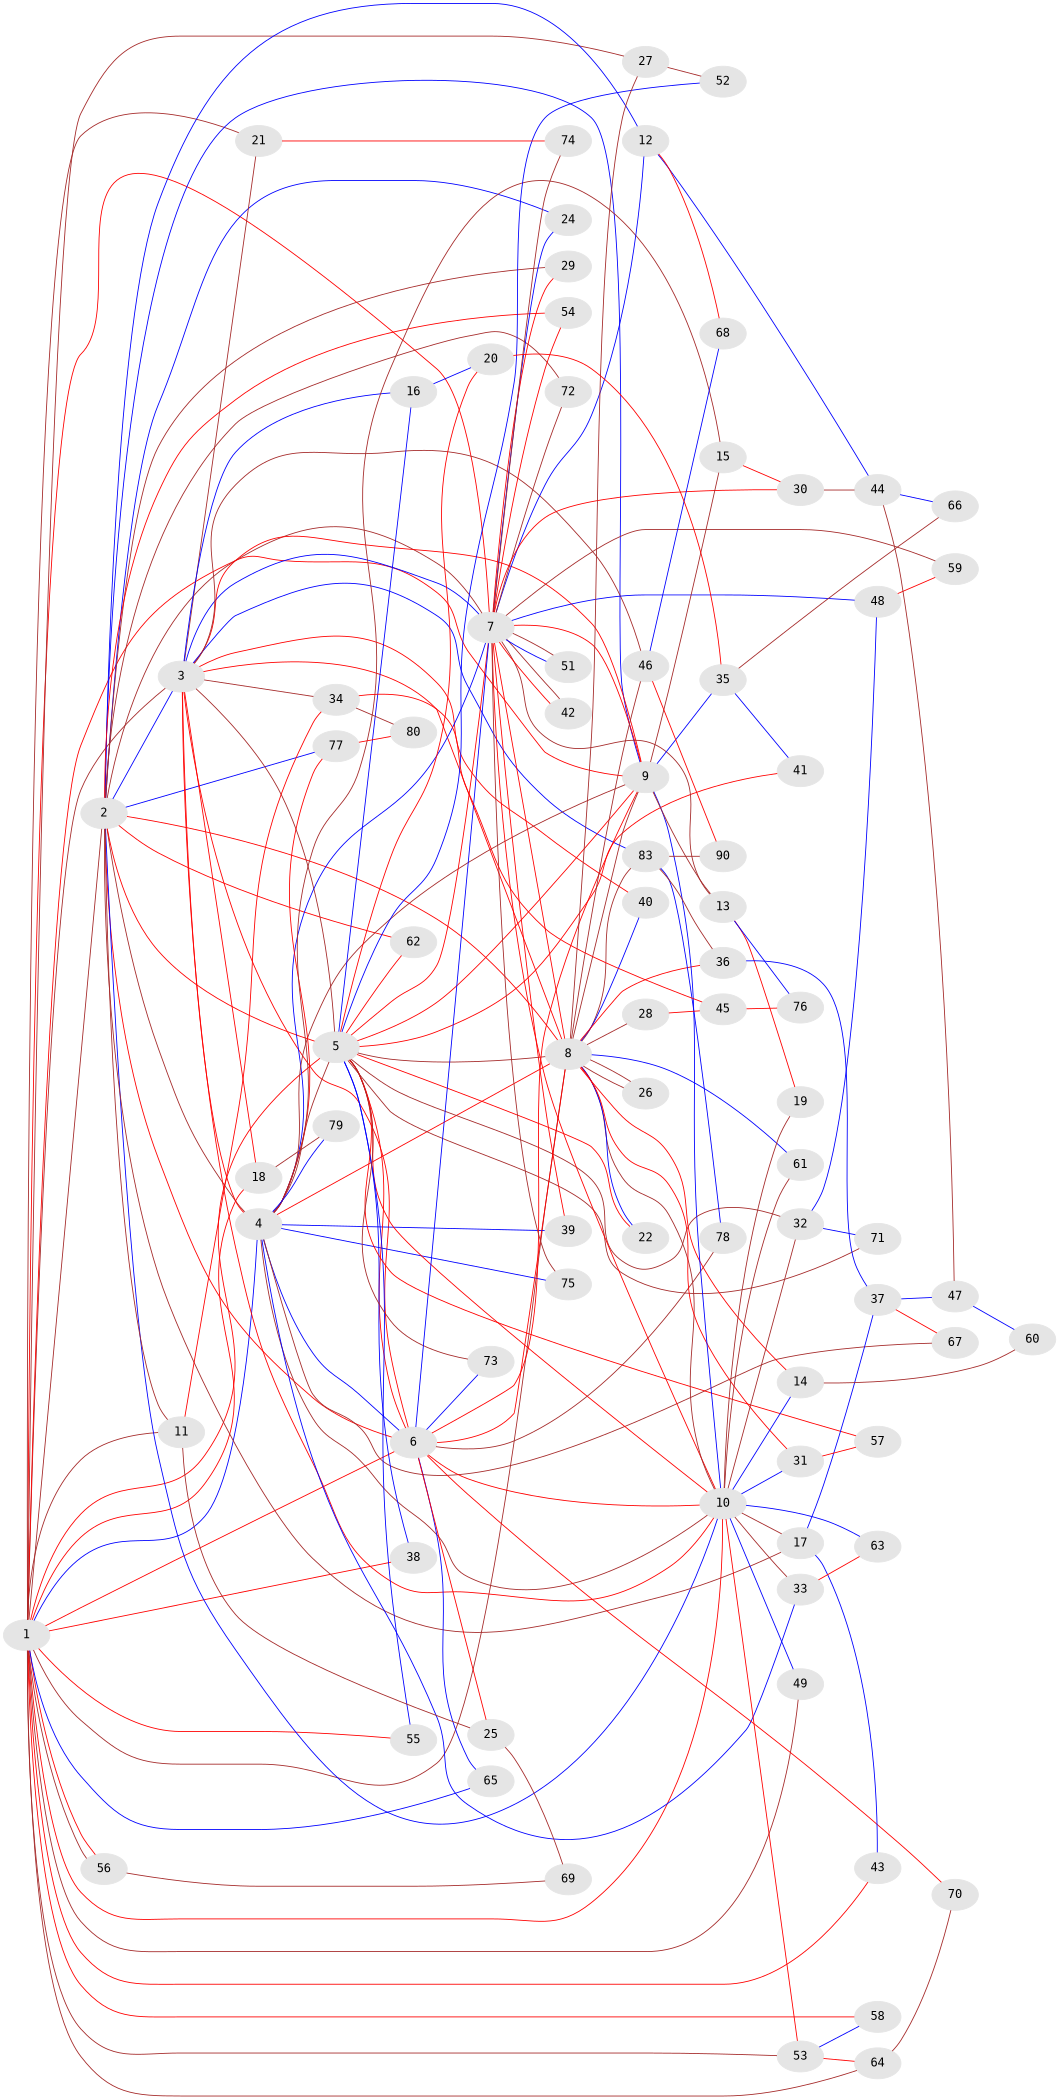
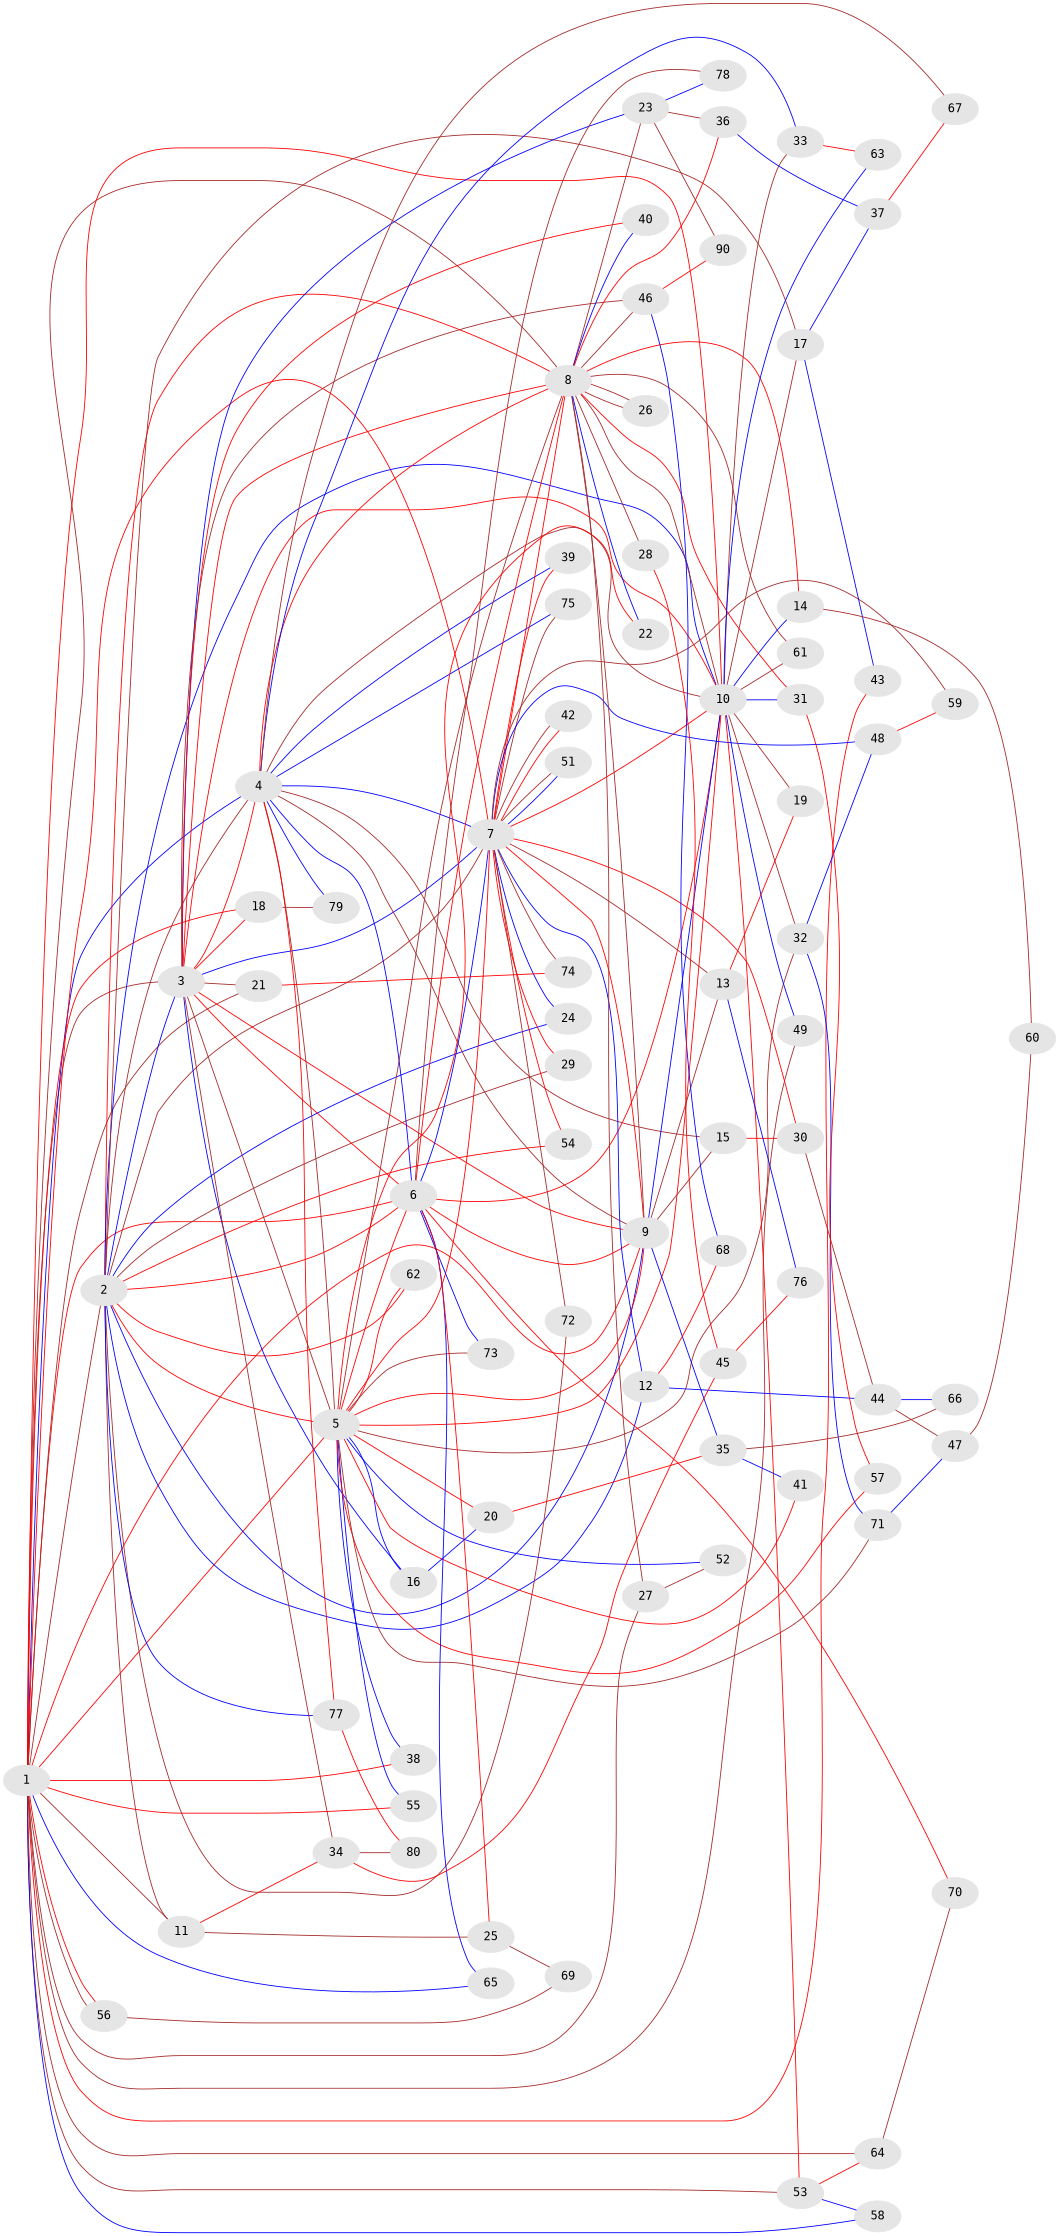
(646, 856) -> (646, 108)
(688, 1080) -> (728, 469)
(917, 1298) -> (917, 1486)
(994, 1318) -> (1014, 1247)
(292, 2017) -> (260, 2233)
